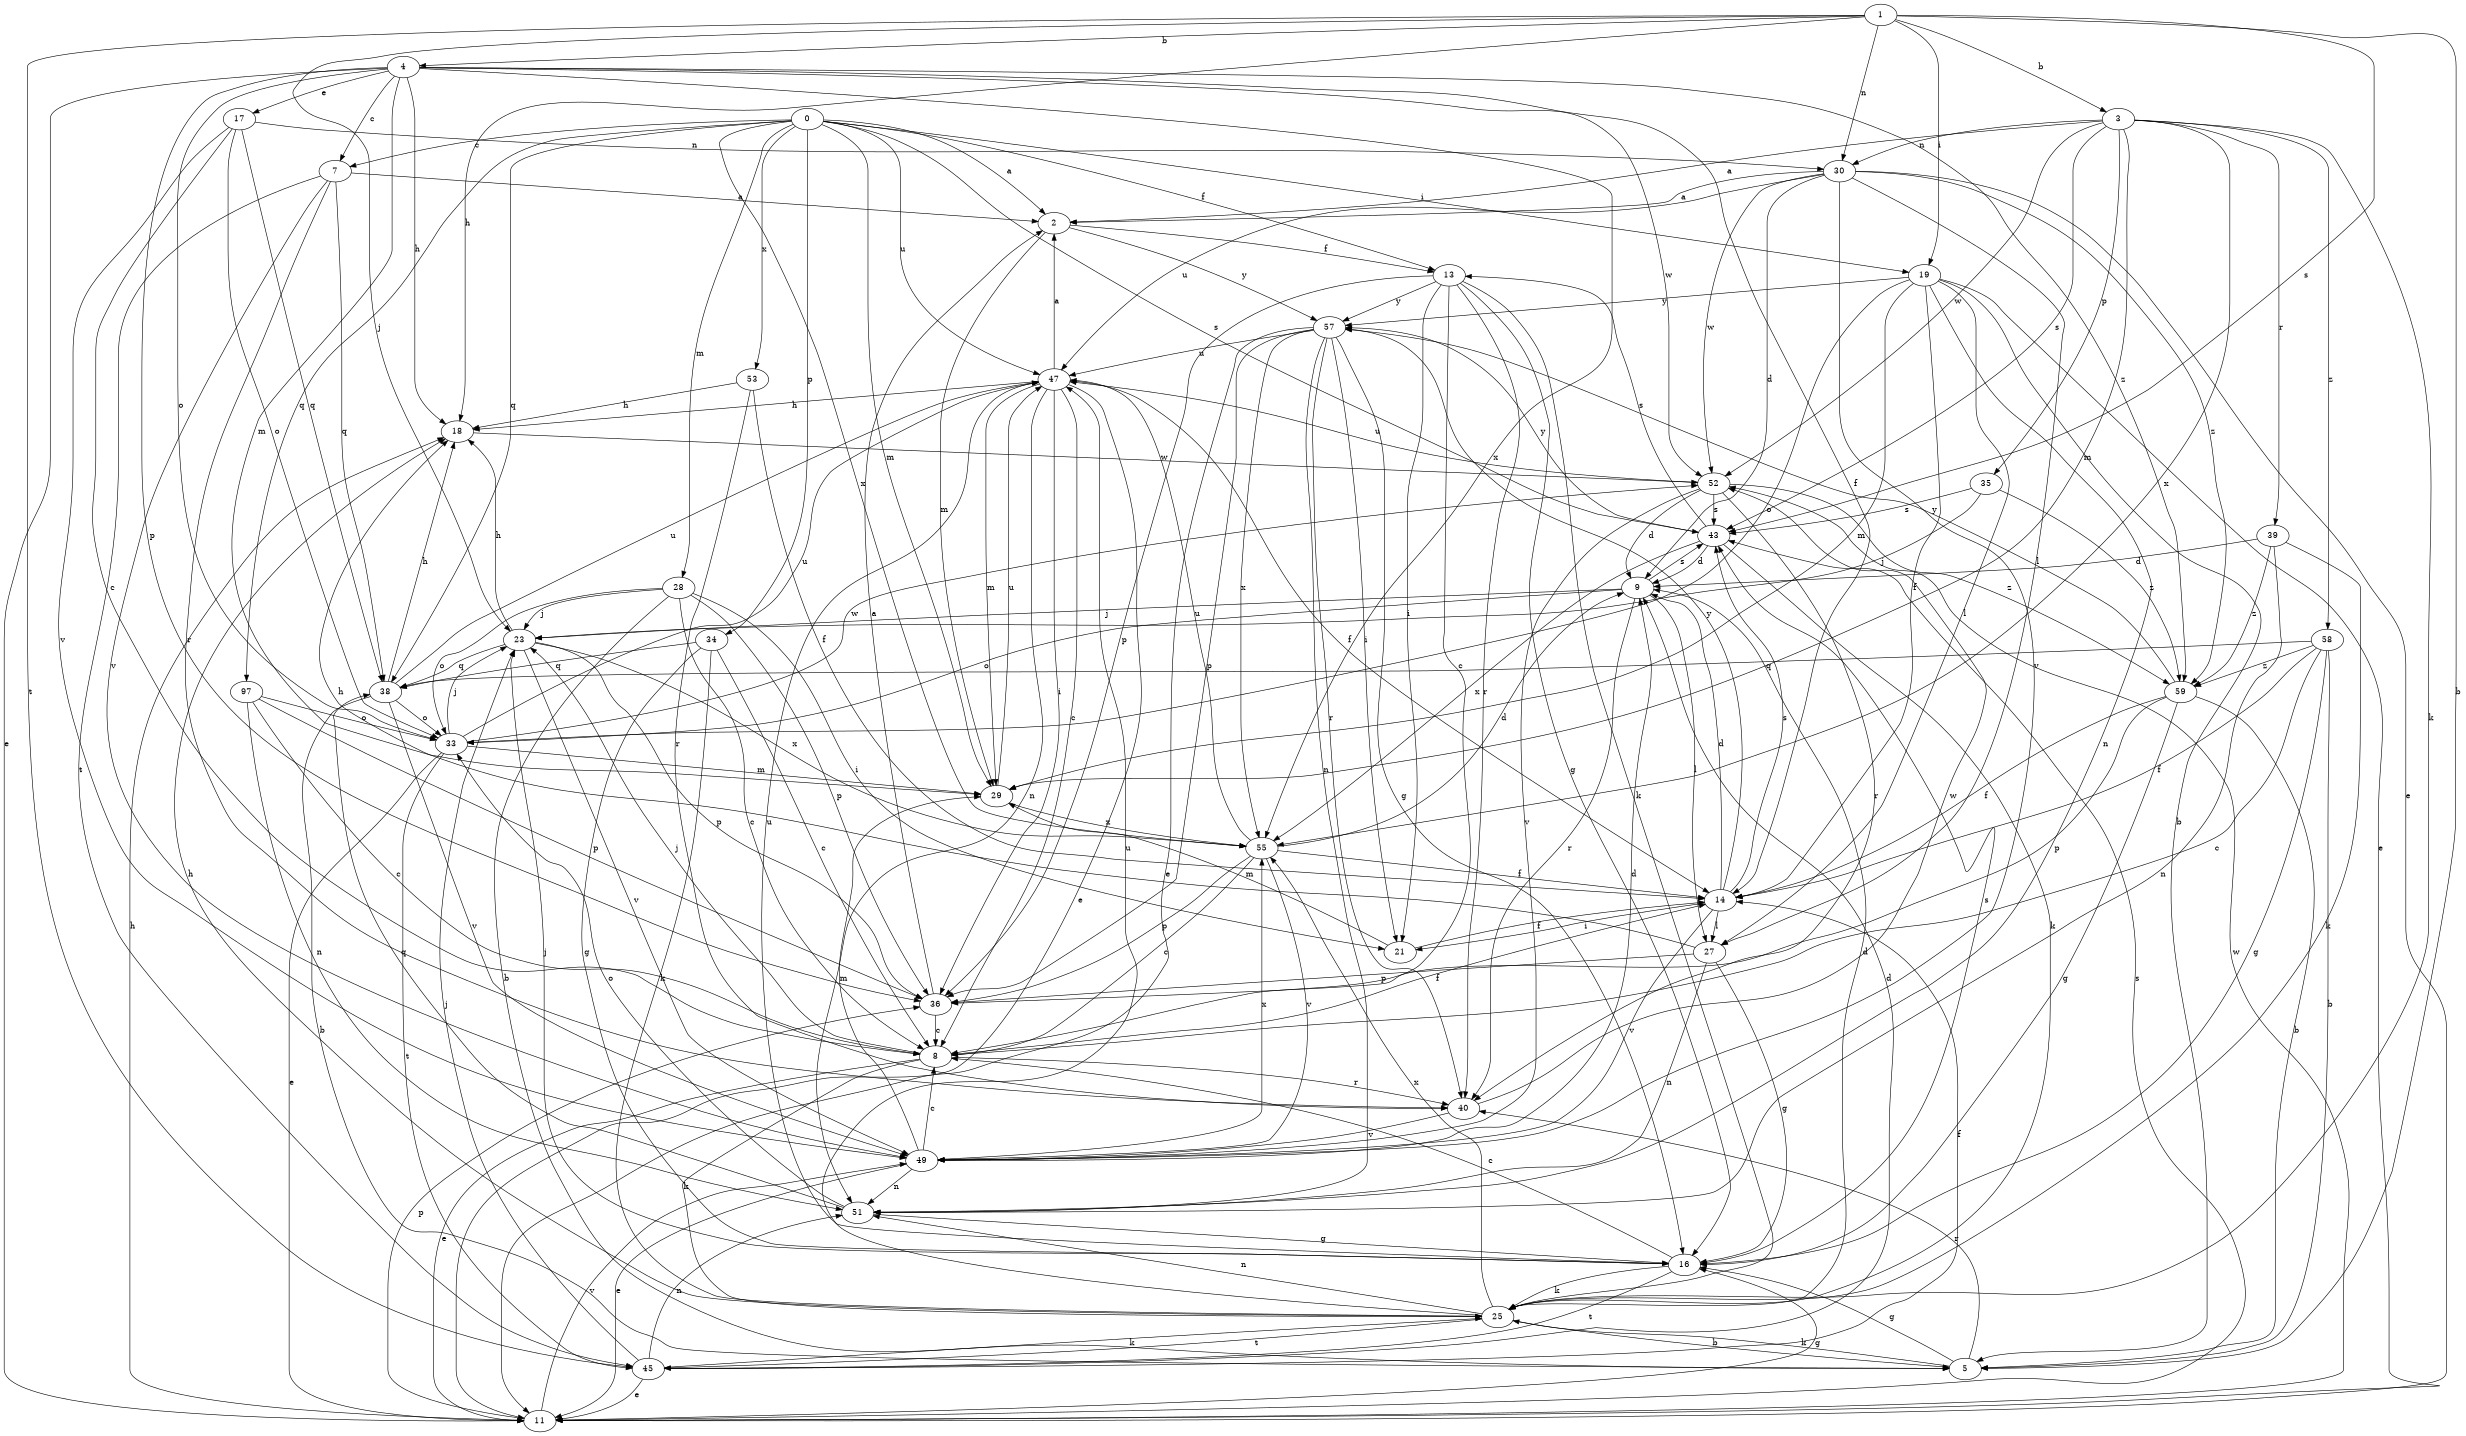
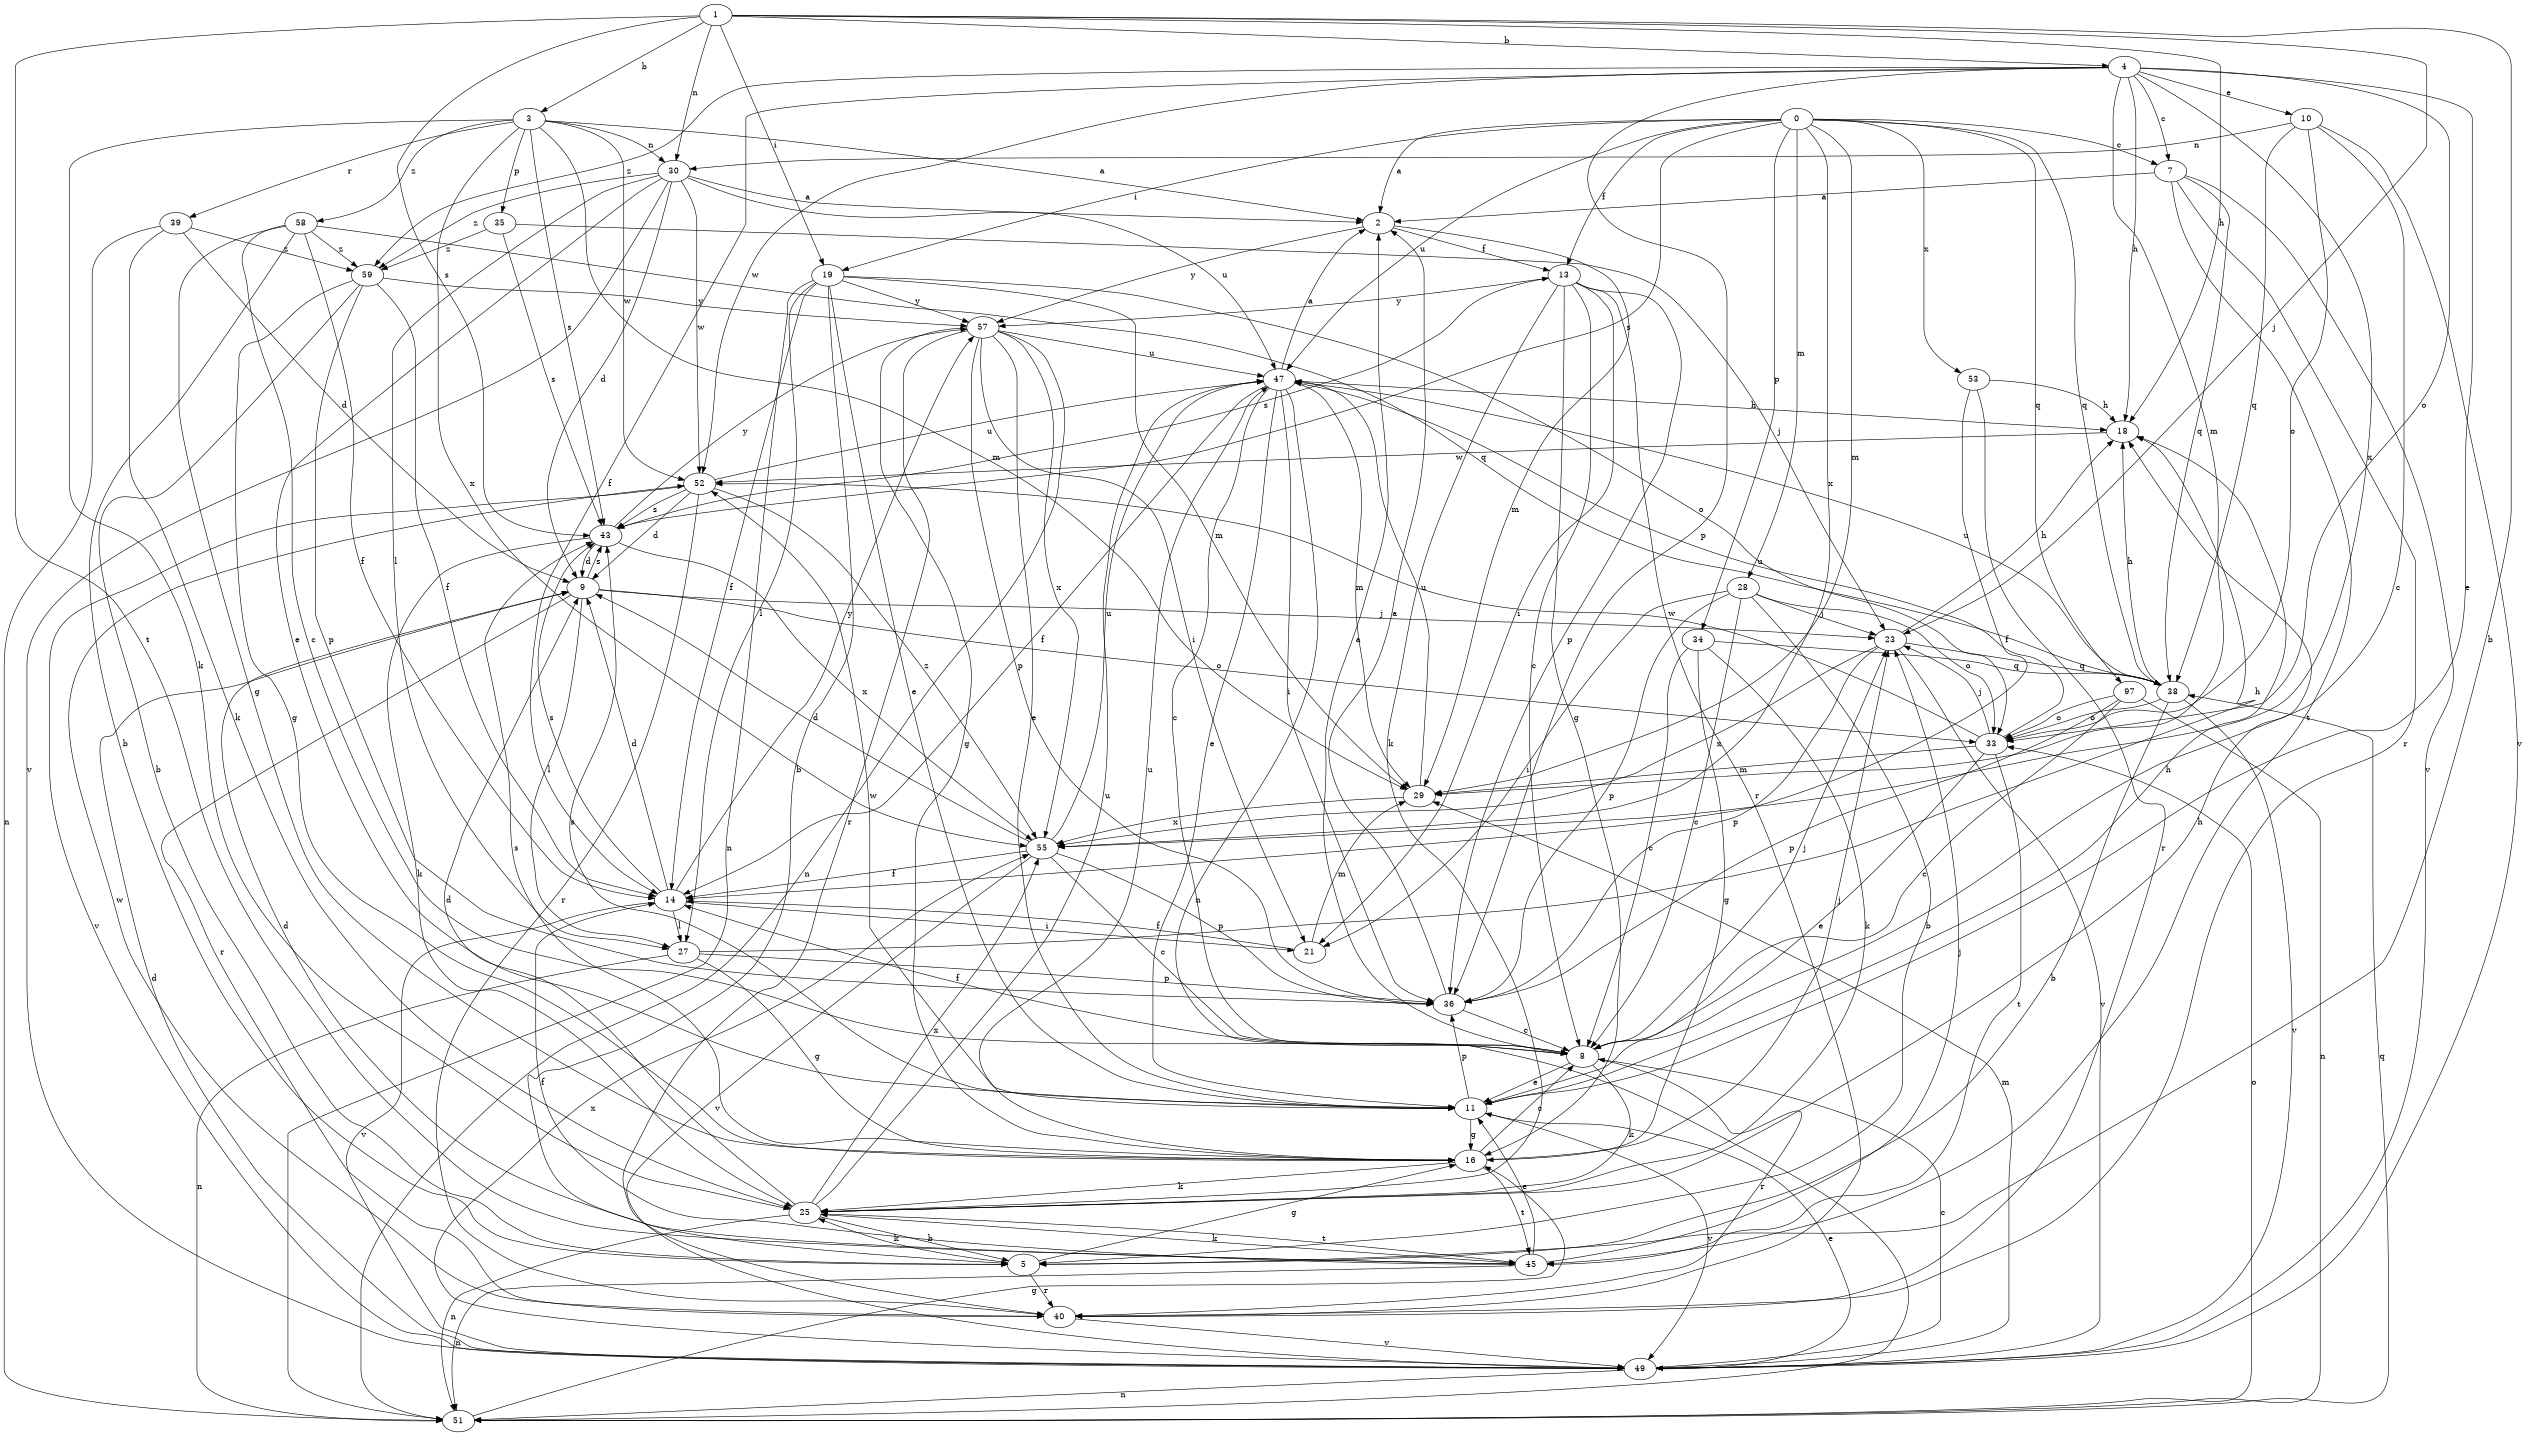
(239, 119) -> (2306, 119)
(1968, 582) -> (890, 626)
none -> (1325, 739)
